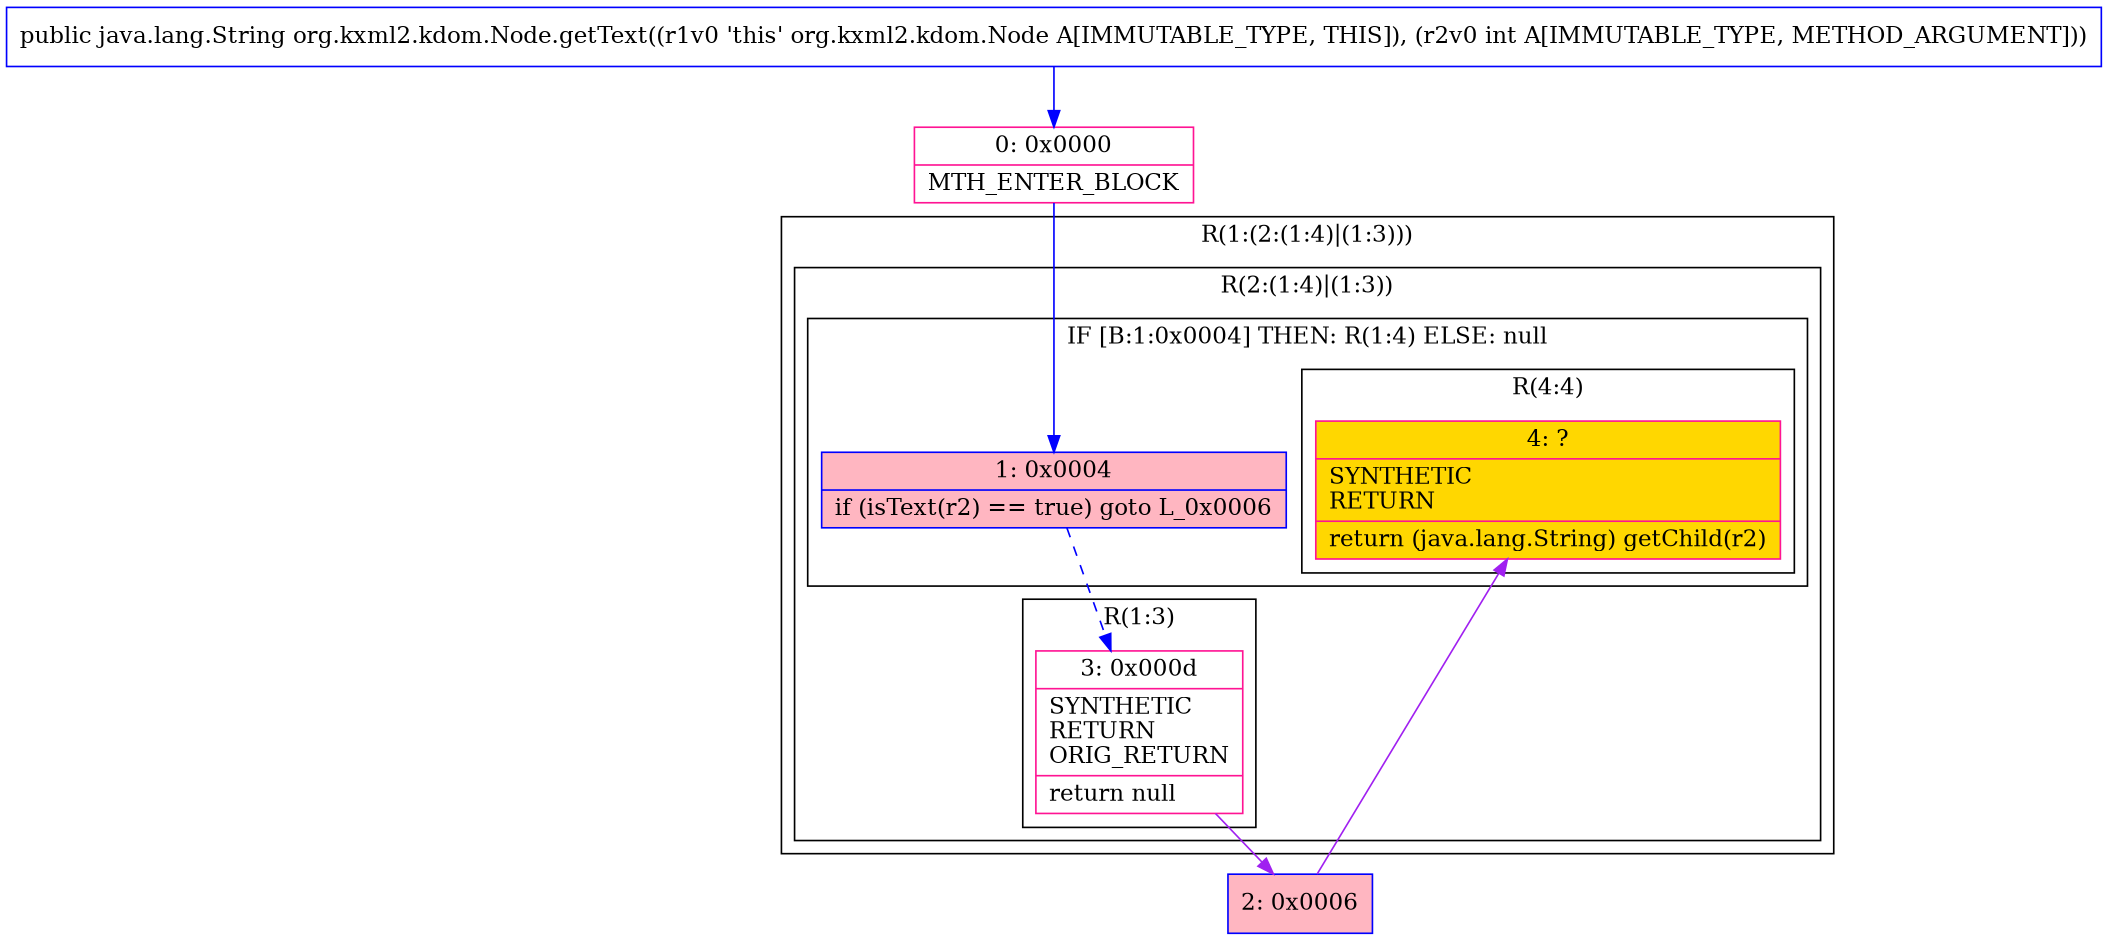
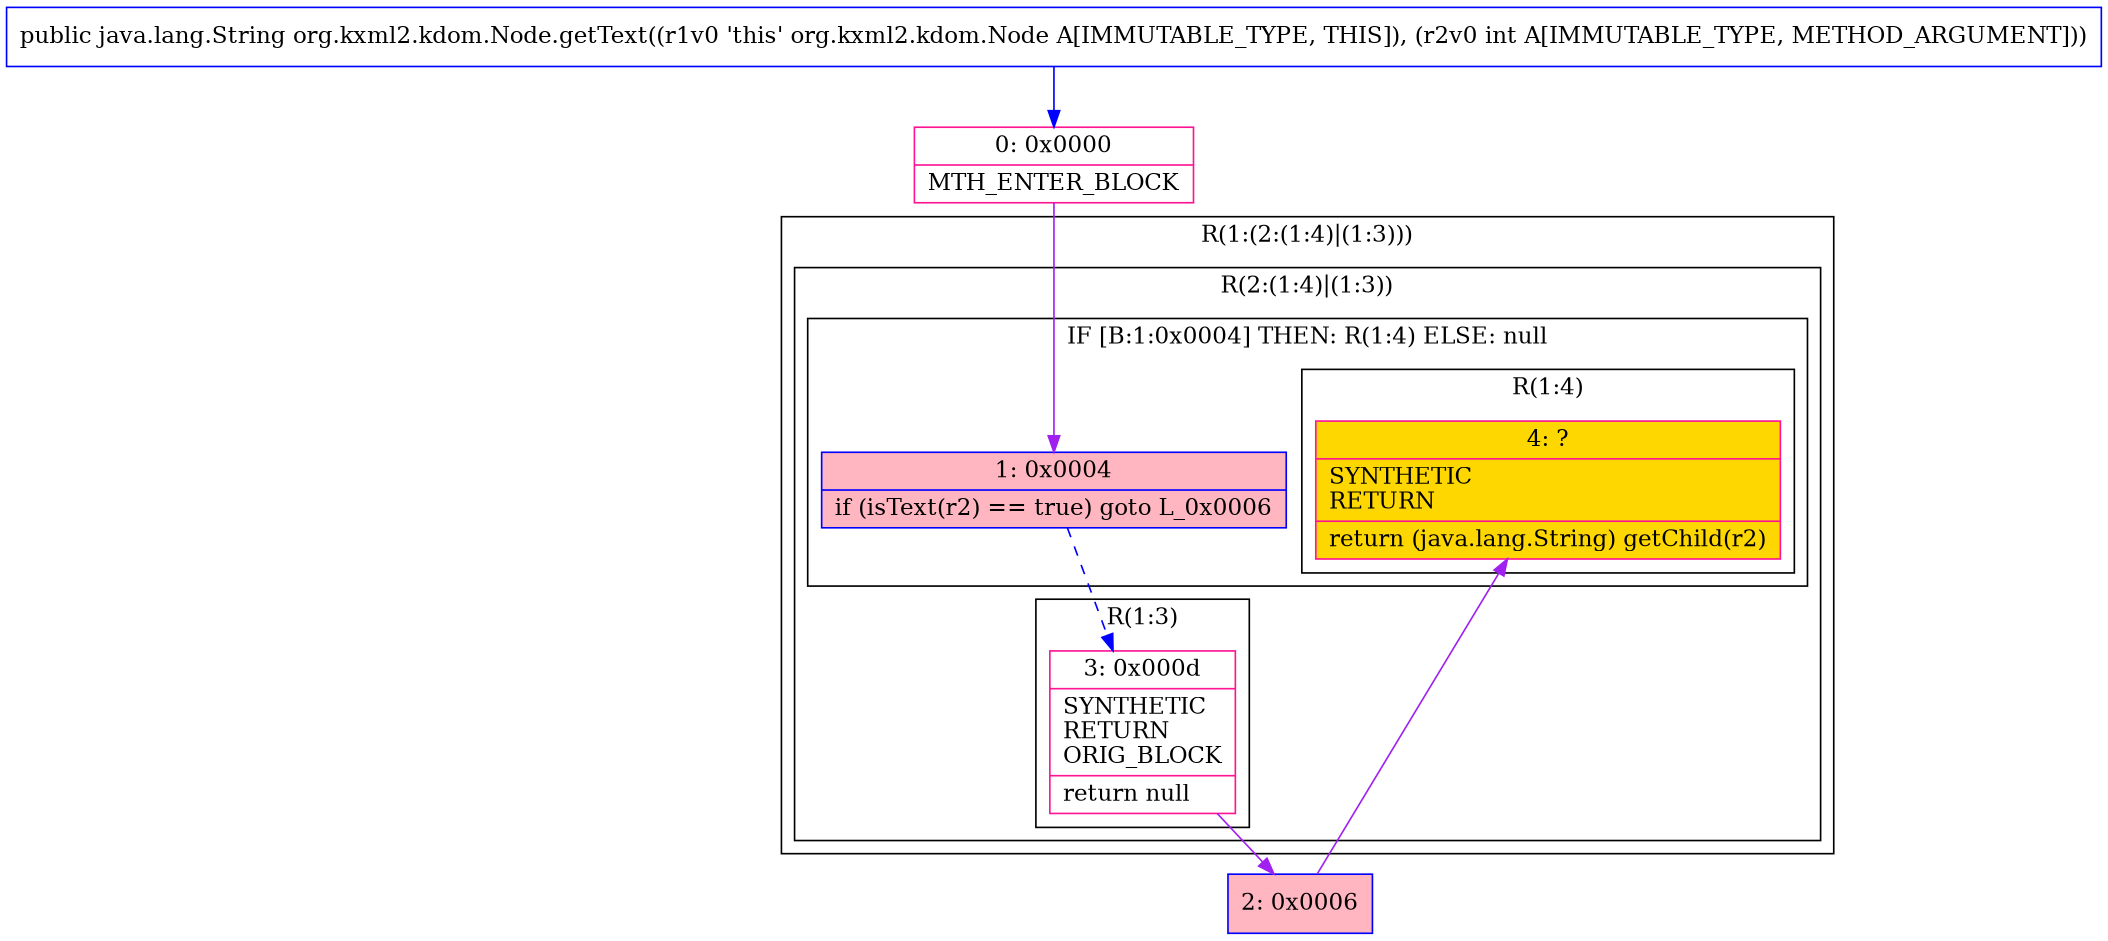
(1054, 308) -> (1054, 308)
(1548, 388) -> (1548, 388)
(1139, 756) -> (1143, 756)
